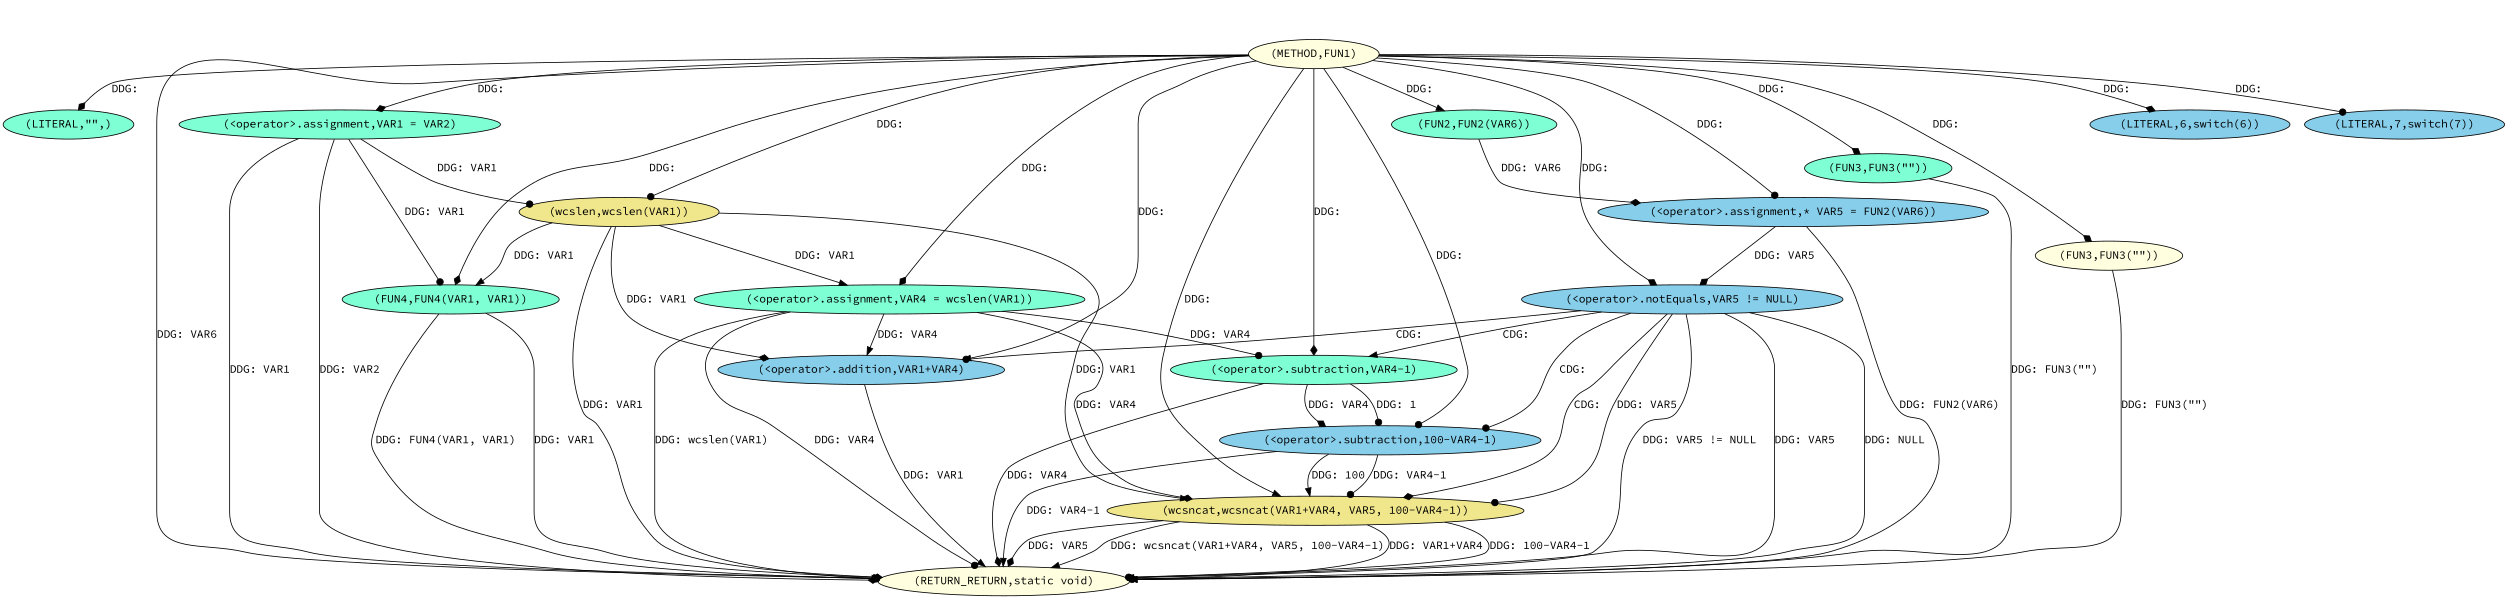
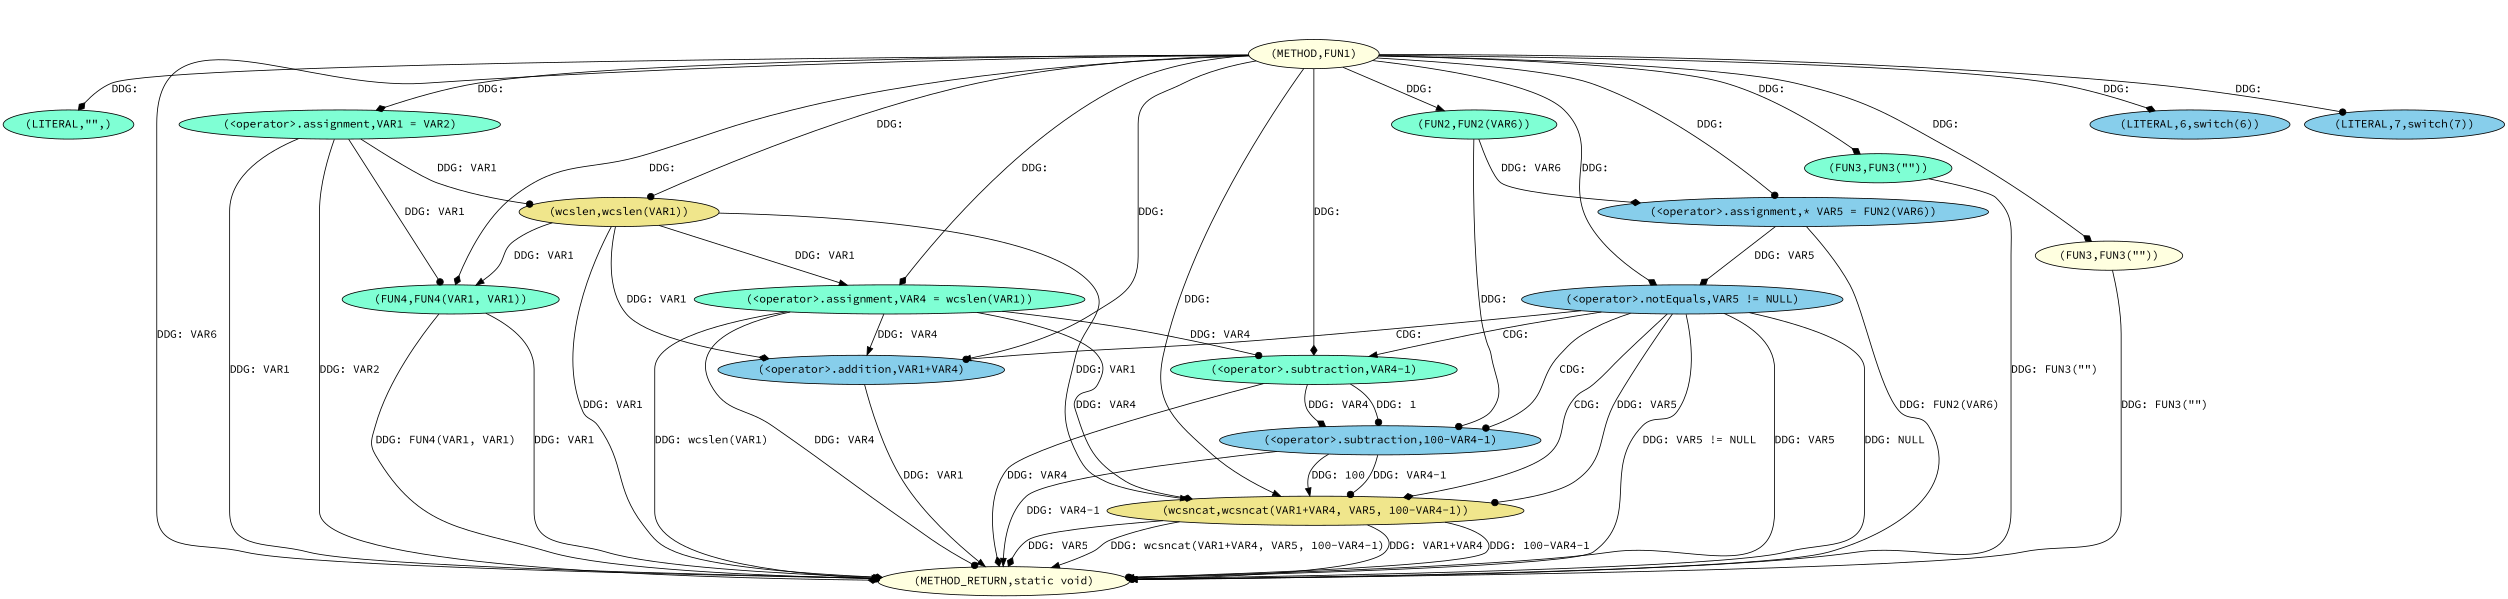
(1426, 246) -> (1479, 294)
(1004, 581) -> (1004, 581)
